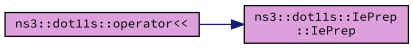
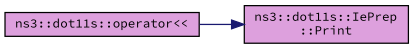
(326, 24) -> (326, 24)
